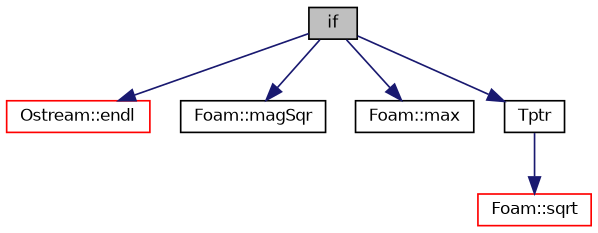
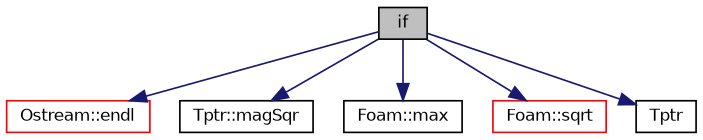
(253, 117) -> (246, 117)
(535, 155) -> (469, 65)
